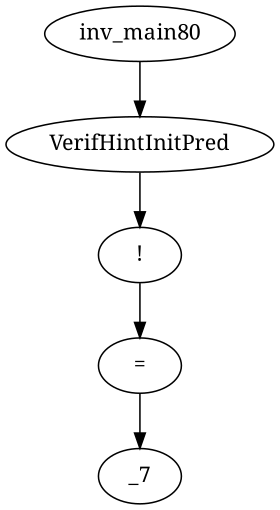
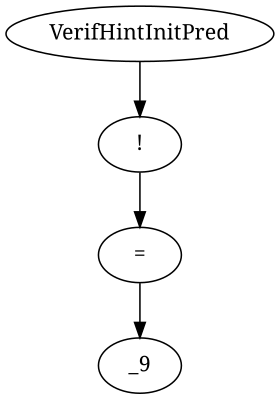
(140, 34) -> none
(140, 476) -> (140, 366)
